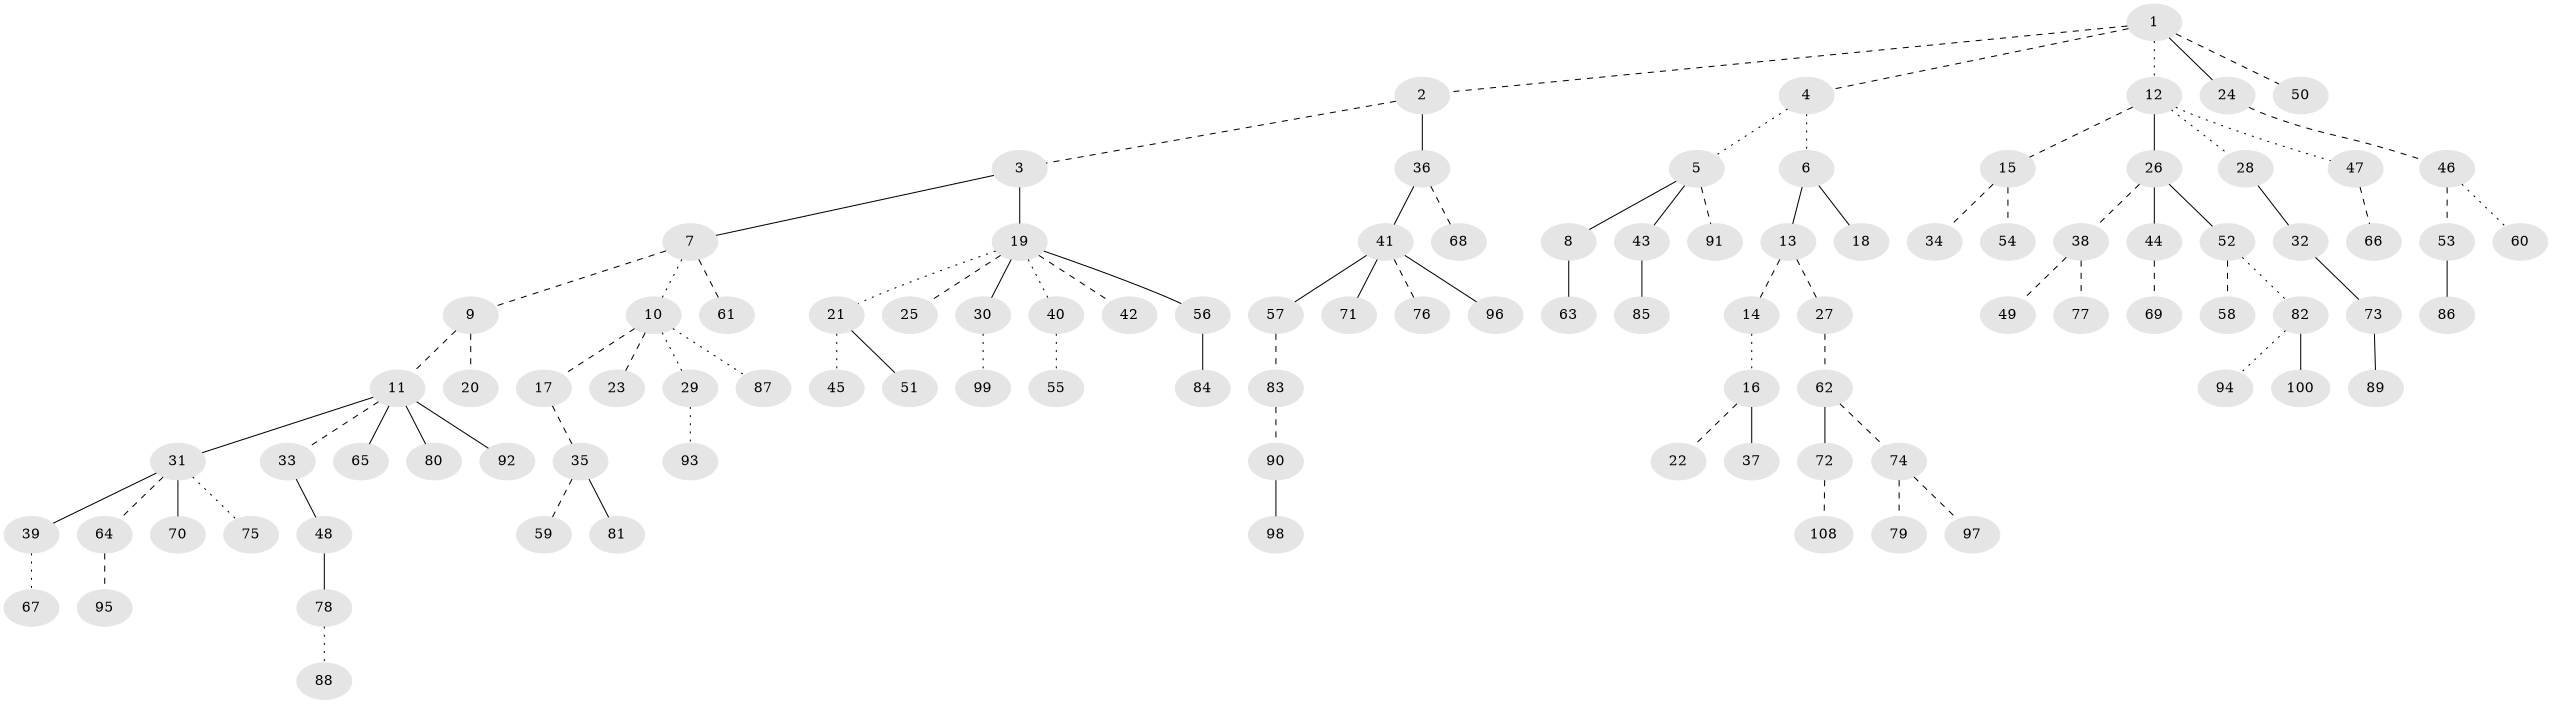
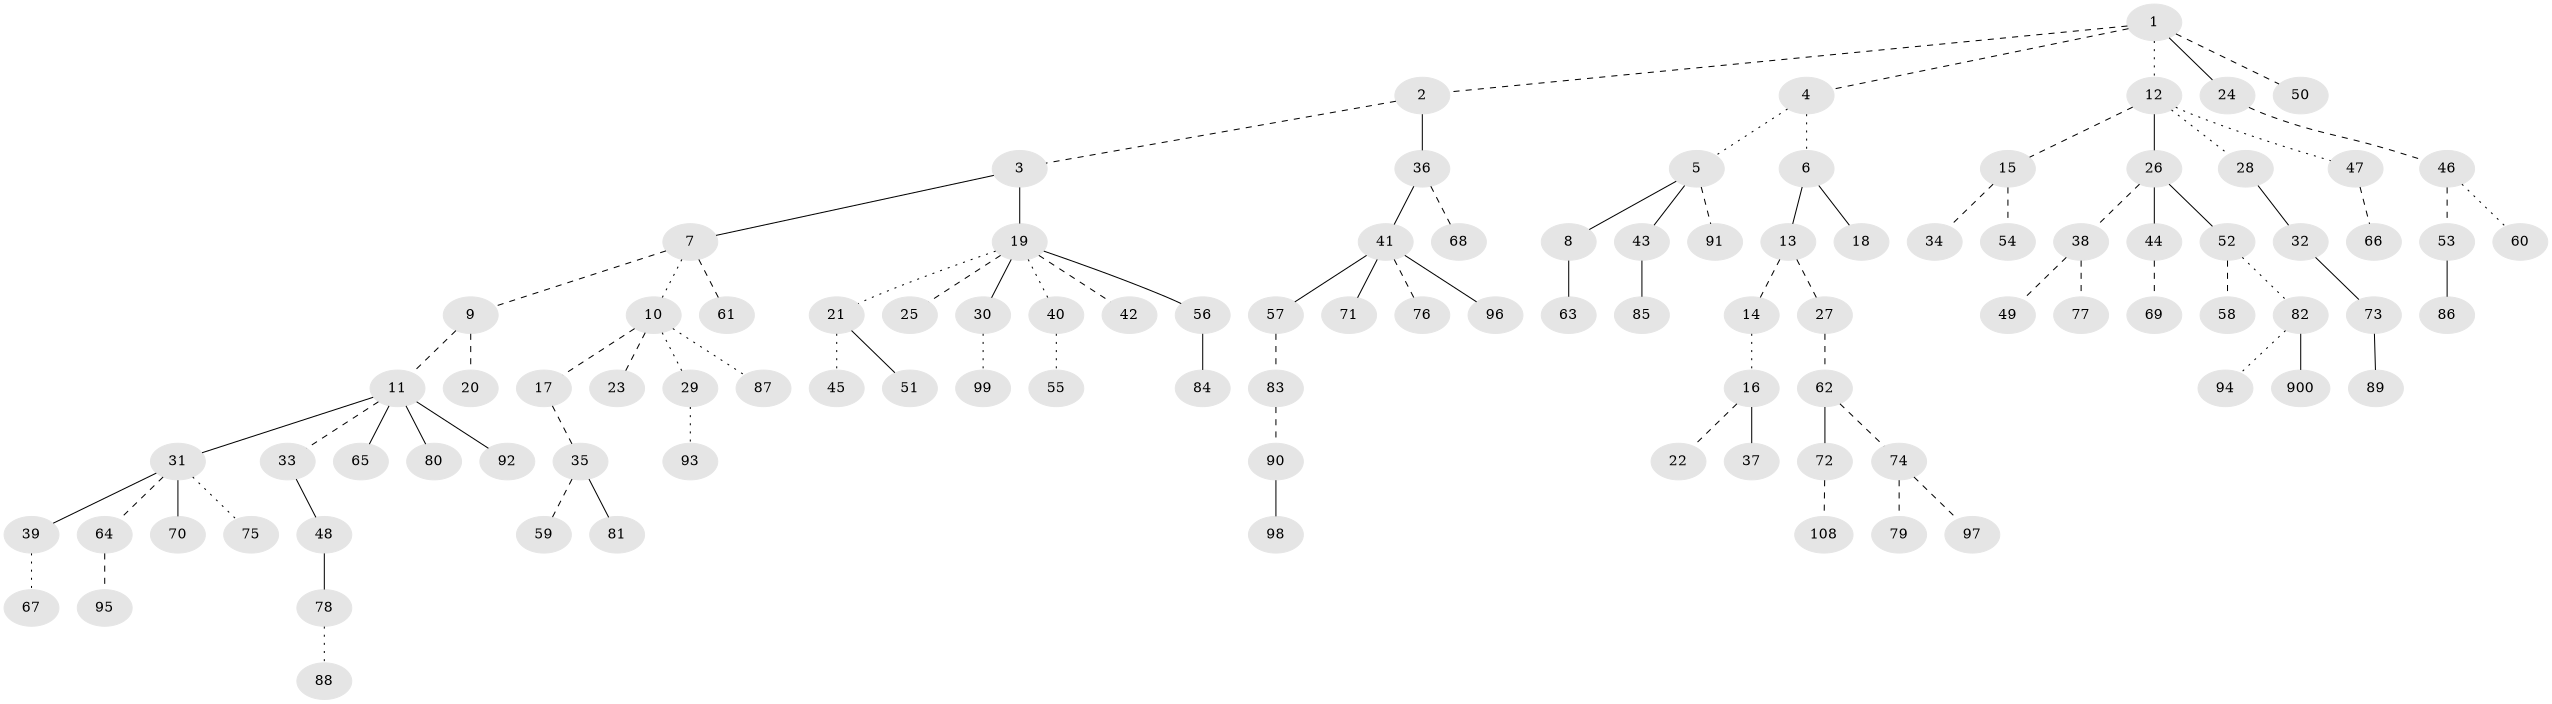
(2301, 388) -> (2301, 388)
